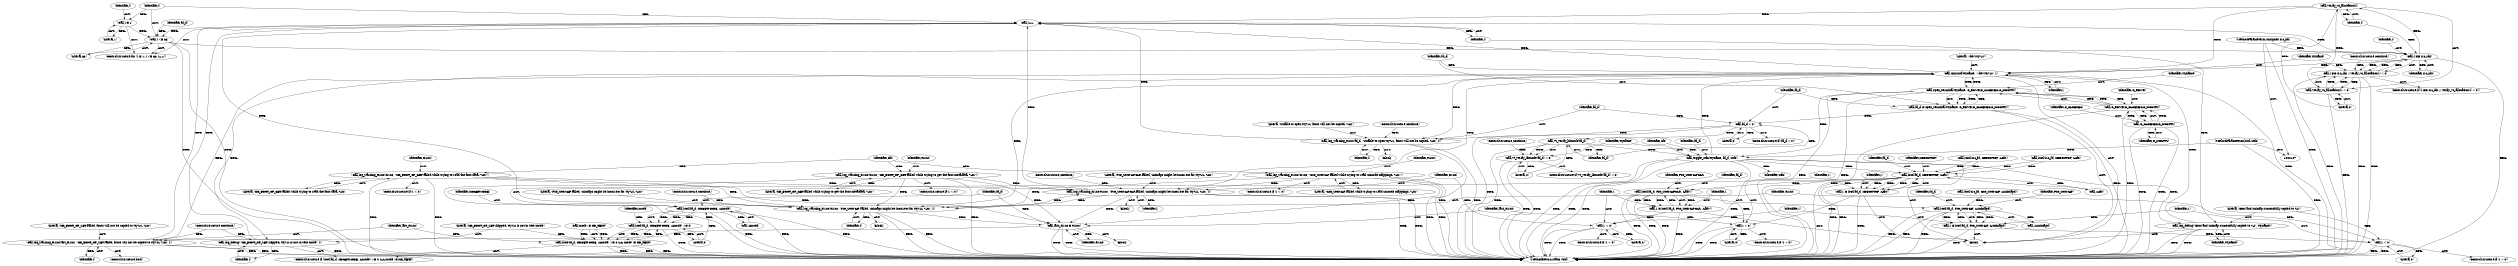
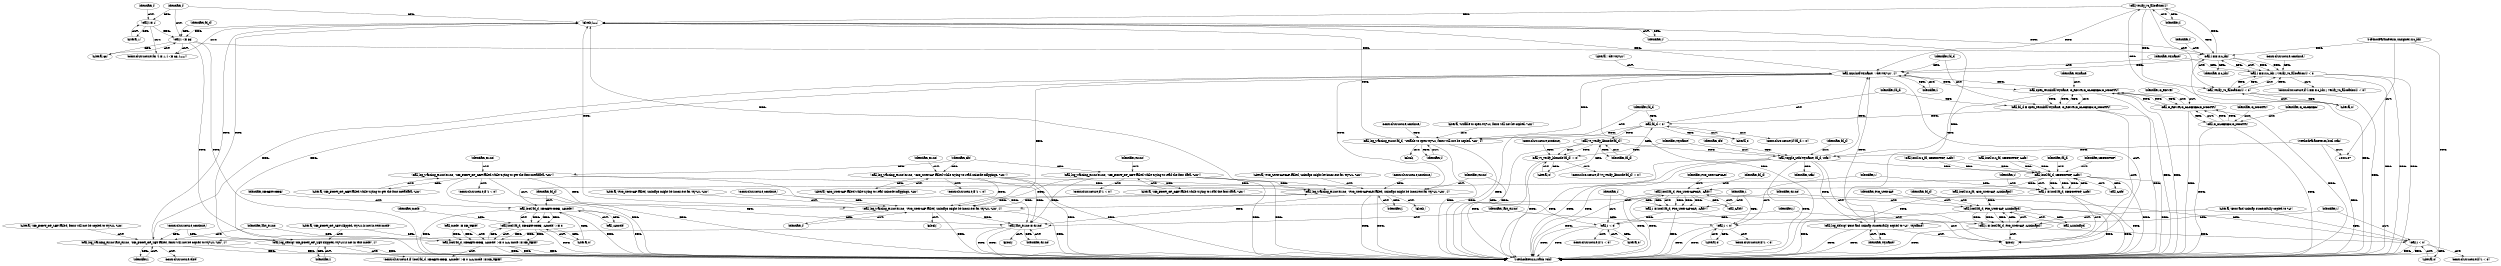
(1028, 23) -> (590, 23)
(2148, 132) -> none
none -> (1735, 209)
(126, 260) -> (181, 260)
